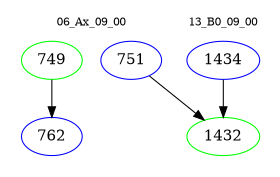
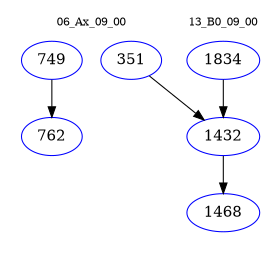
(52, 60) -> (52, 60)
(131, 60) -> (131, 60)
(223, 60) -> (223, 60)
(223, 137) -> (223, 137)
none -> (223, 213)
